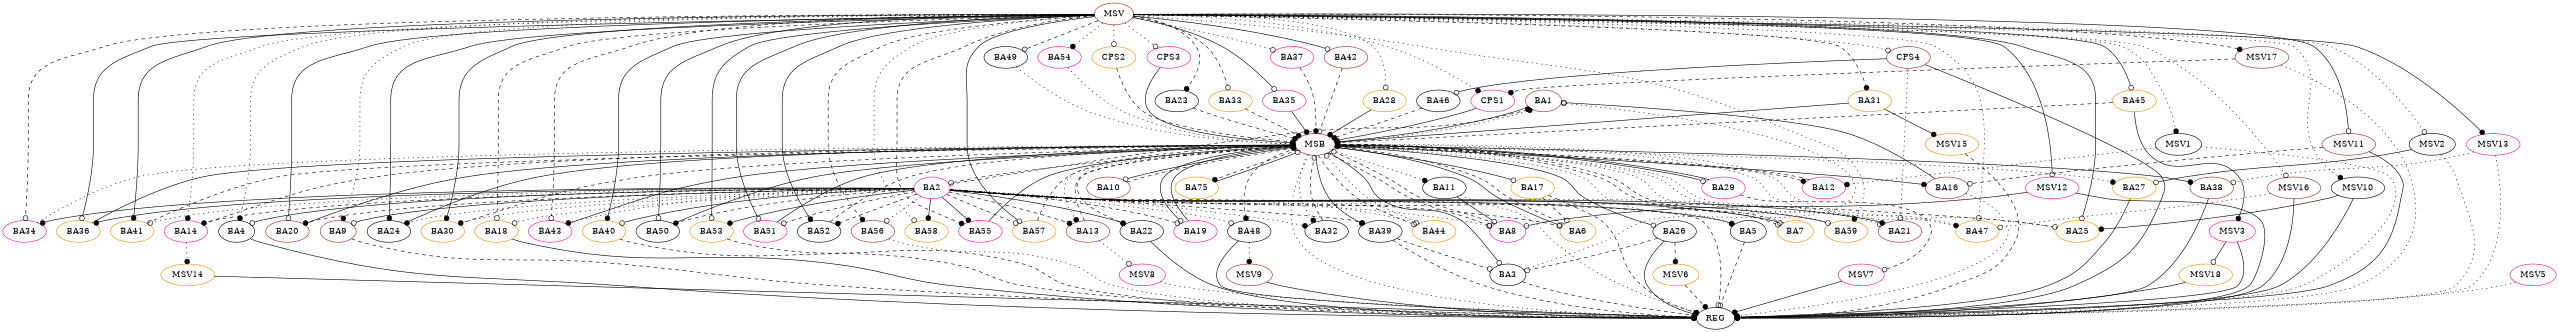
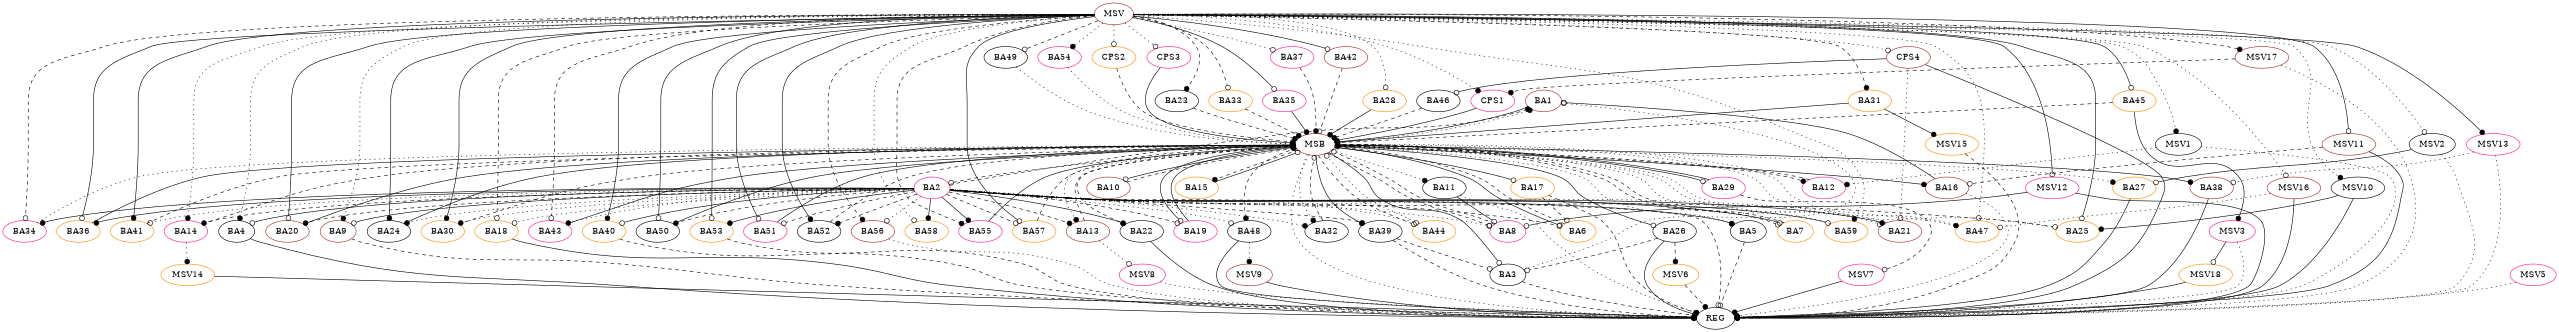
(1197, 188) -> (1197, 188)
(2121, 301) -> (2121, 301)
